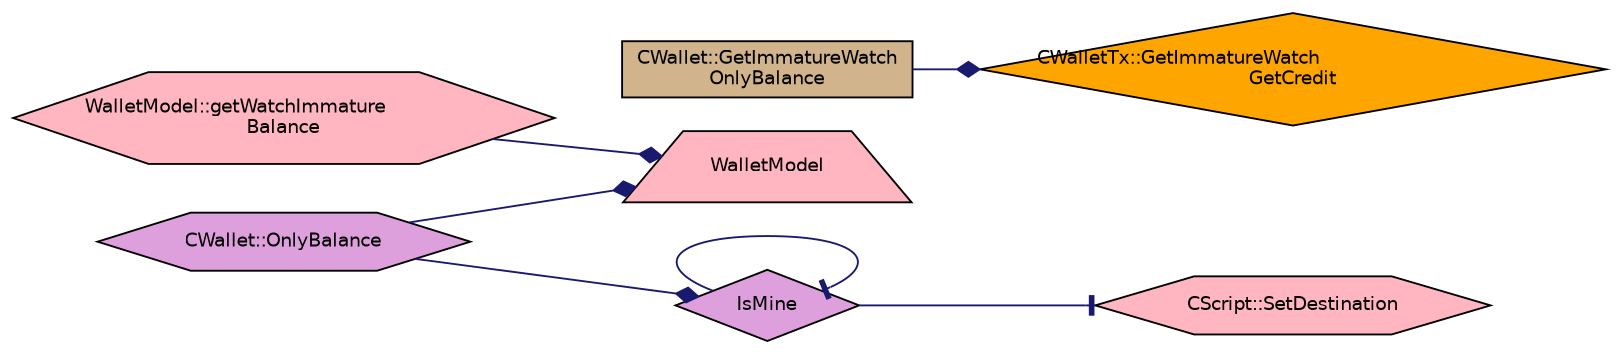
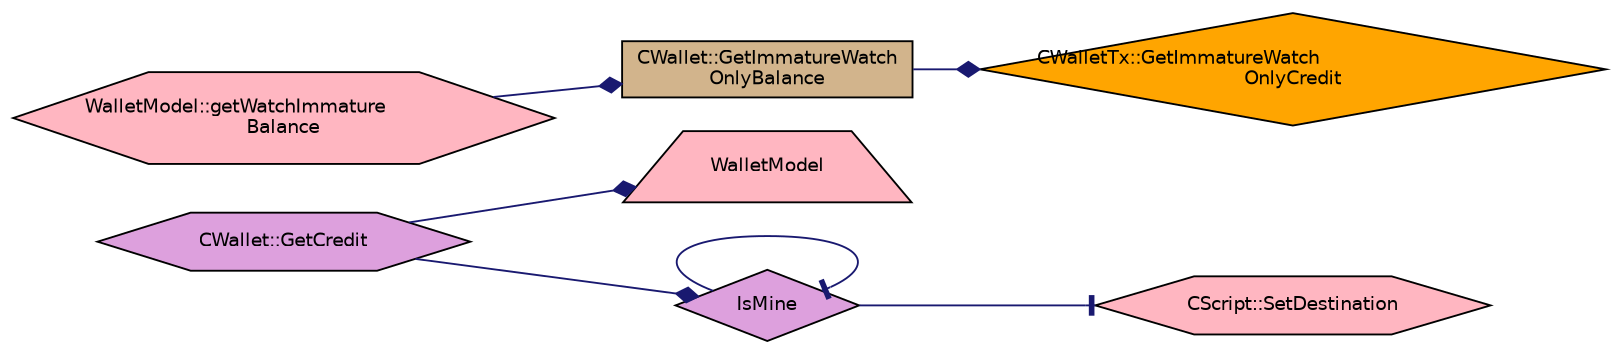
(1293, 69) -> (1293, 69)
(566, 147) -> (546, 92)
(284, 242) -> (284, 242)
